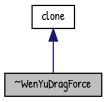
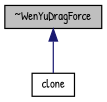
(53, 57) -> (53, 57)
